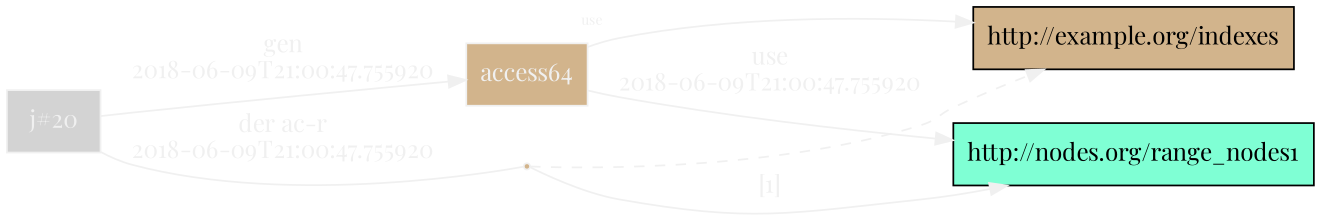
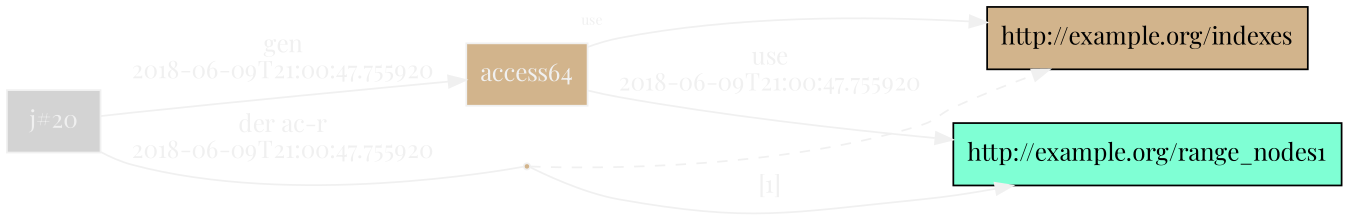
(1134, 154) -> (1147, 154)
